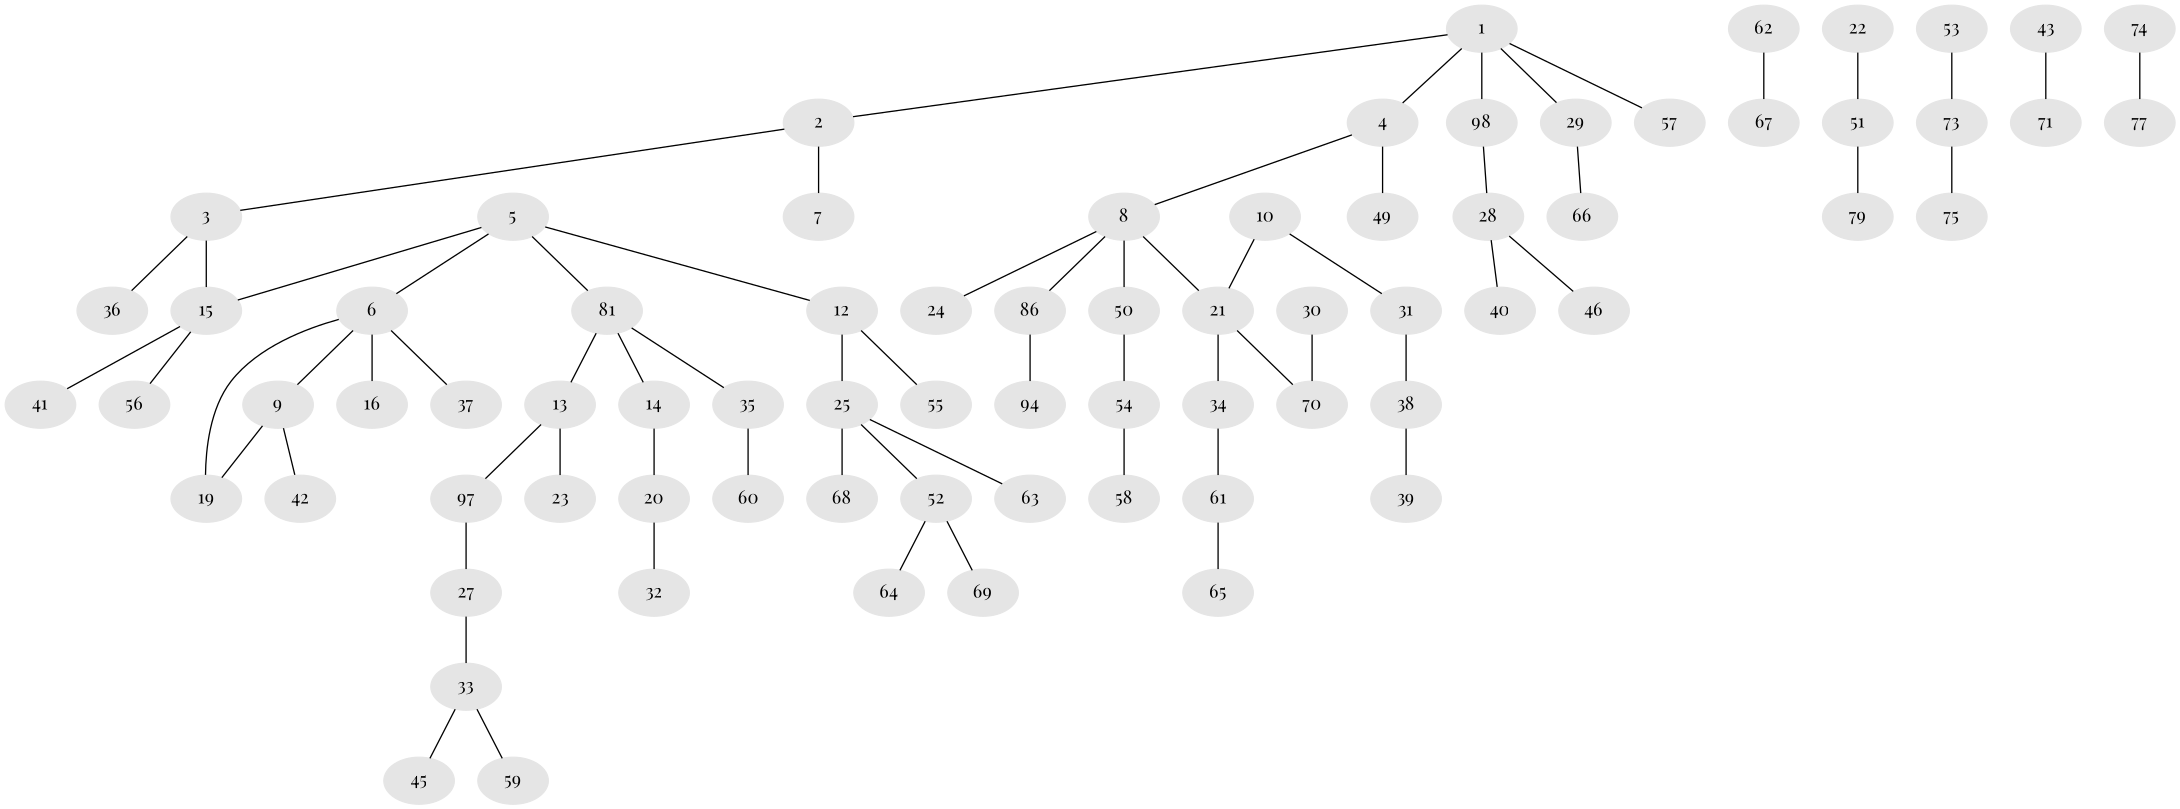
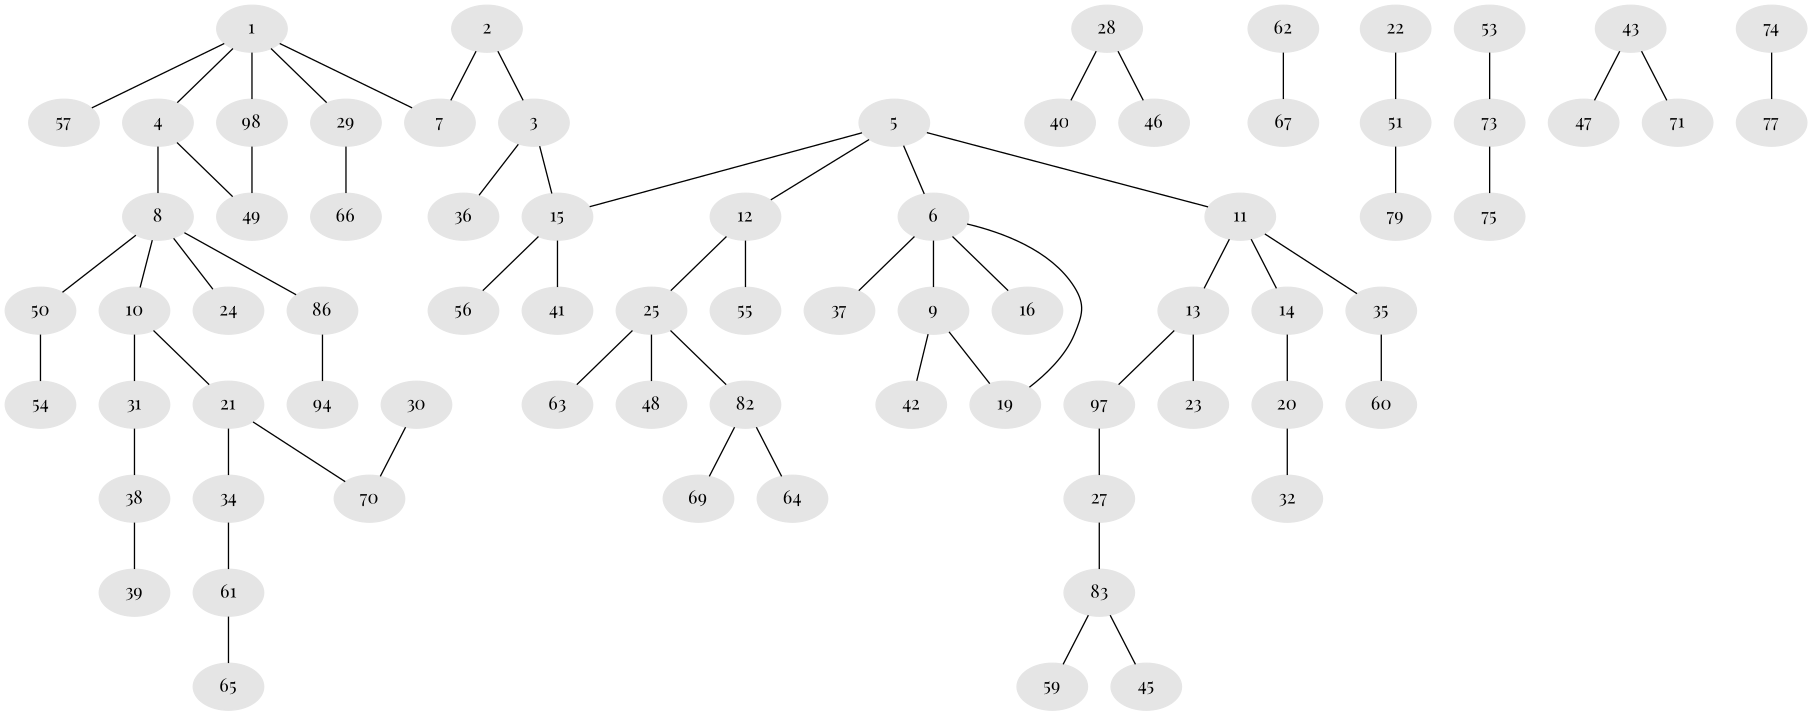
(1150, 76) -> (346, 76)
none -> (1584, 123)
(1485, 170) -> (252, 170)
(1171, 264) -> (146, 264)
(607, 311) -> (1240, 217)
(842, 499) -> (651, 405)
(936, 499) -> (745, 405)
(1124, 499) -> none
(466, 687) -> (1099, 593)
